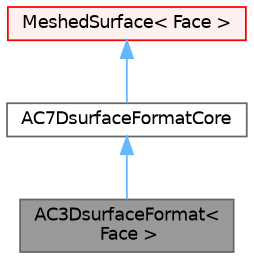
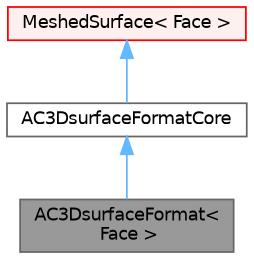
(127, 120) -> (127, 120)
